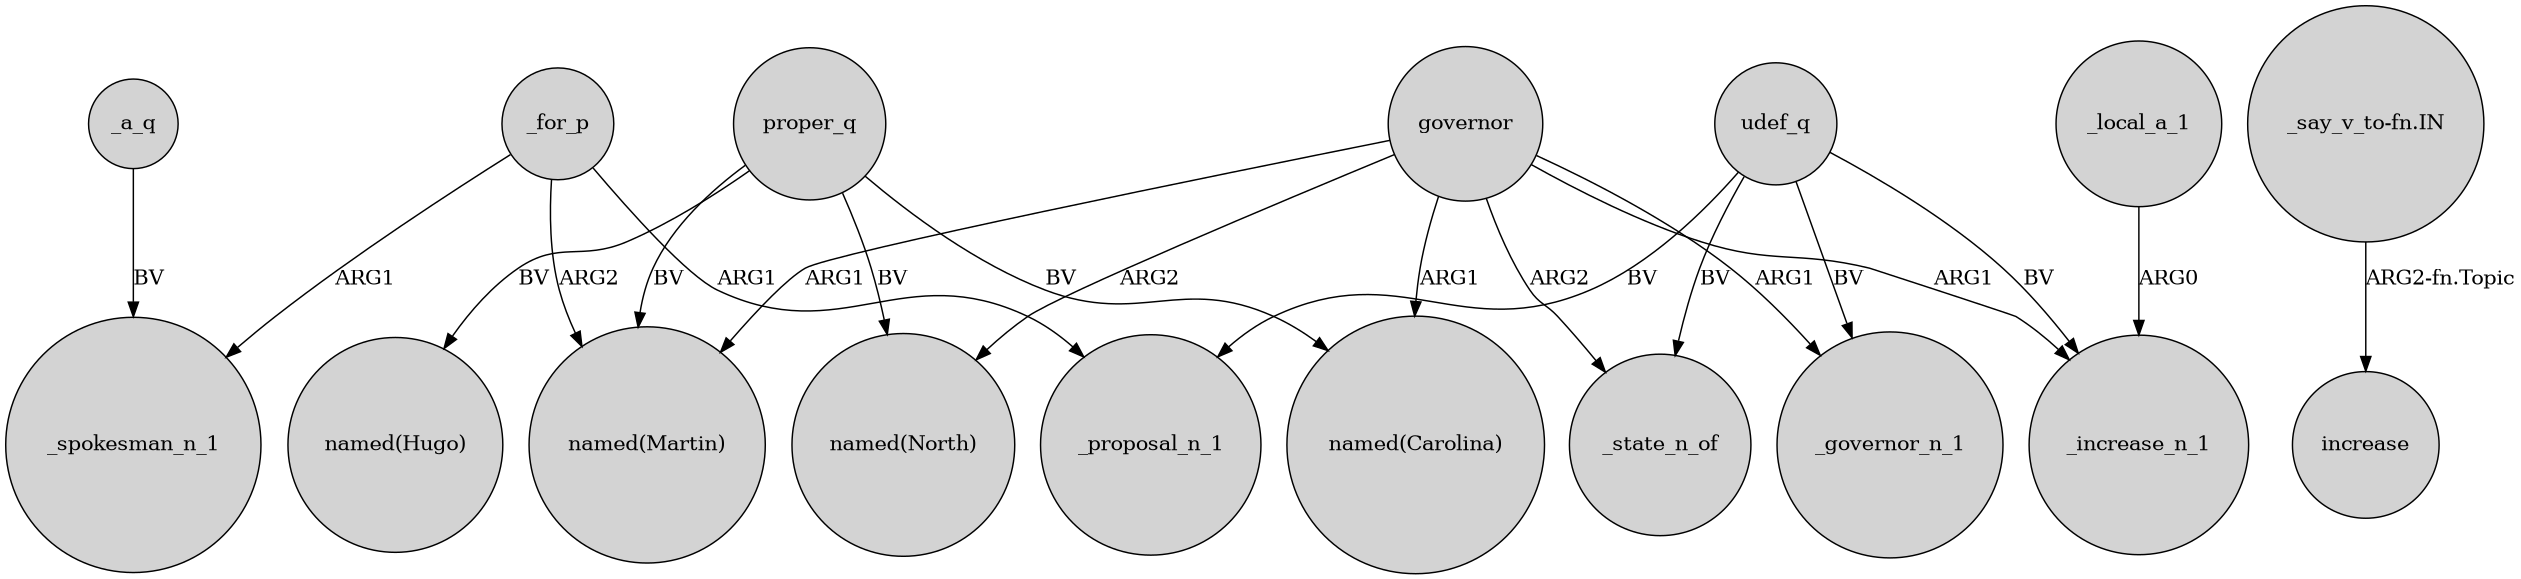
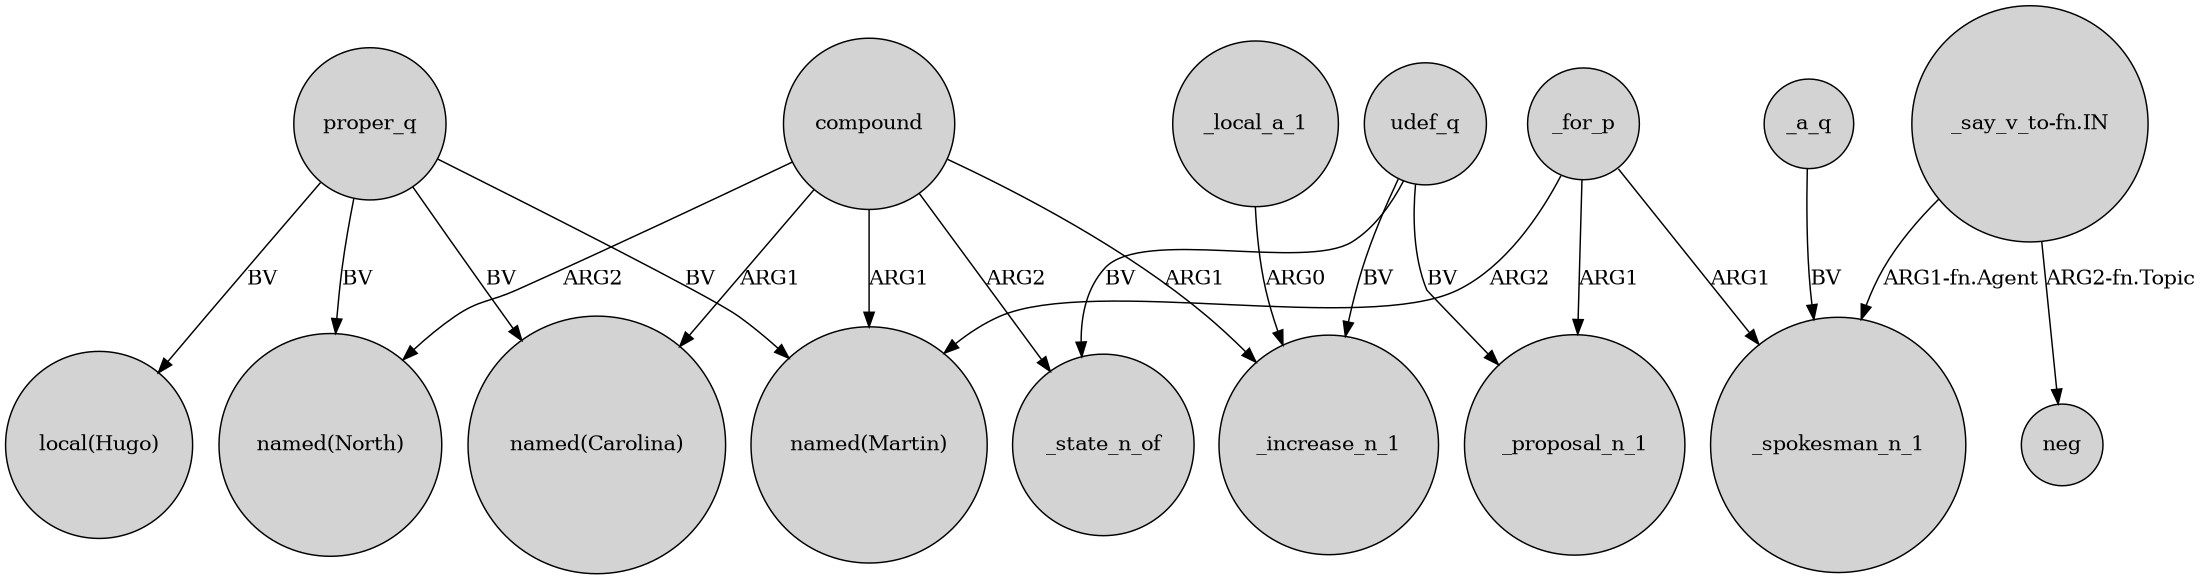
(1465, 124) -> (869, 124)
none -> (1897, 248)
(395, 445) -> (99, 445)
(1890, 445) -> none
(2366, 445) -> (2062, 445)
